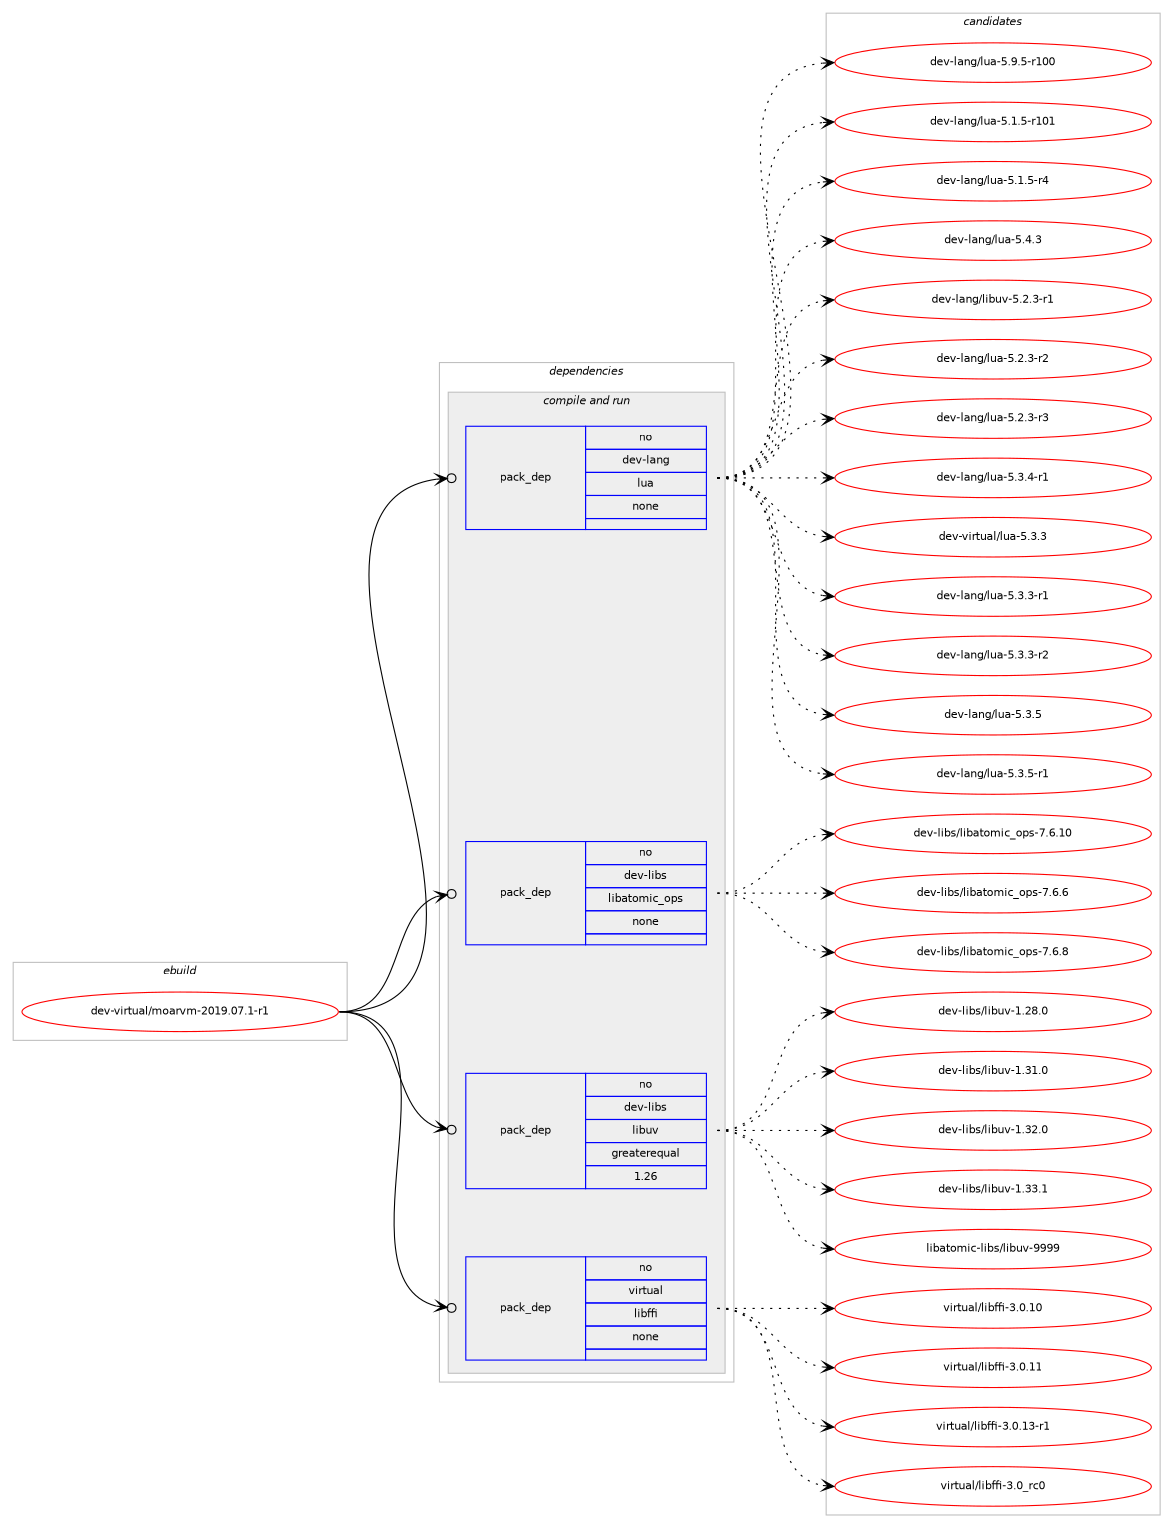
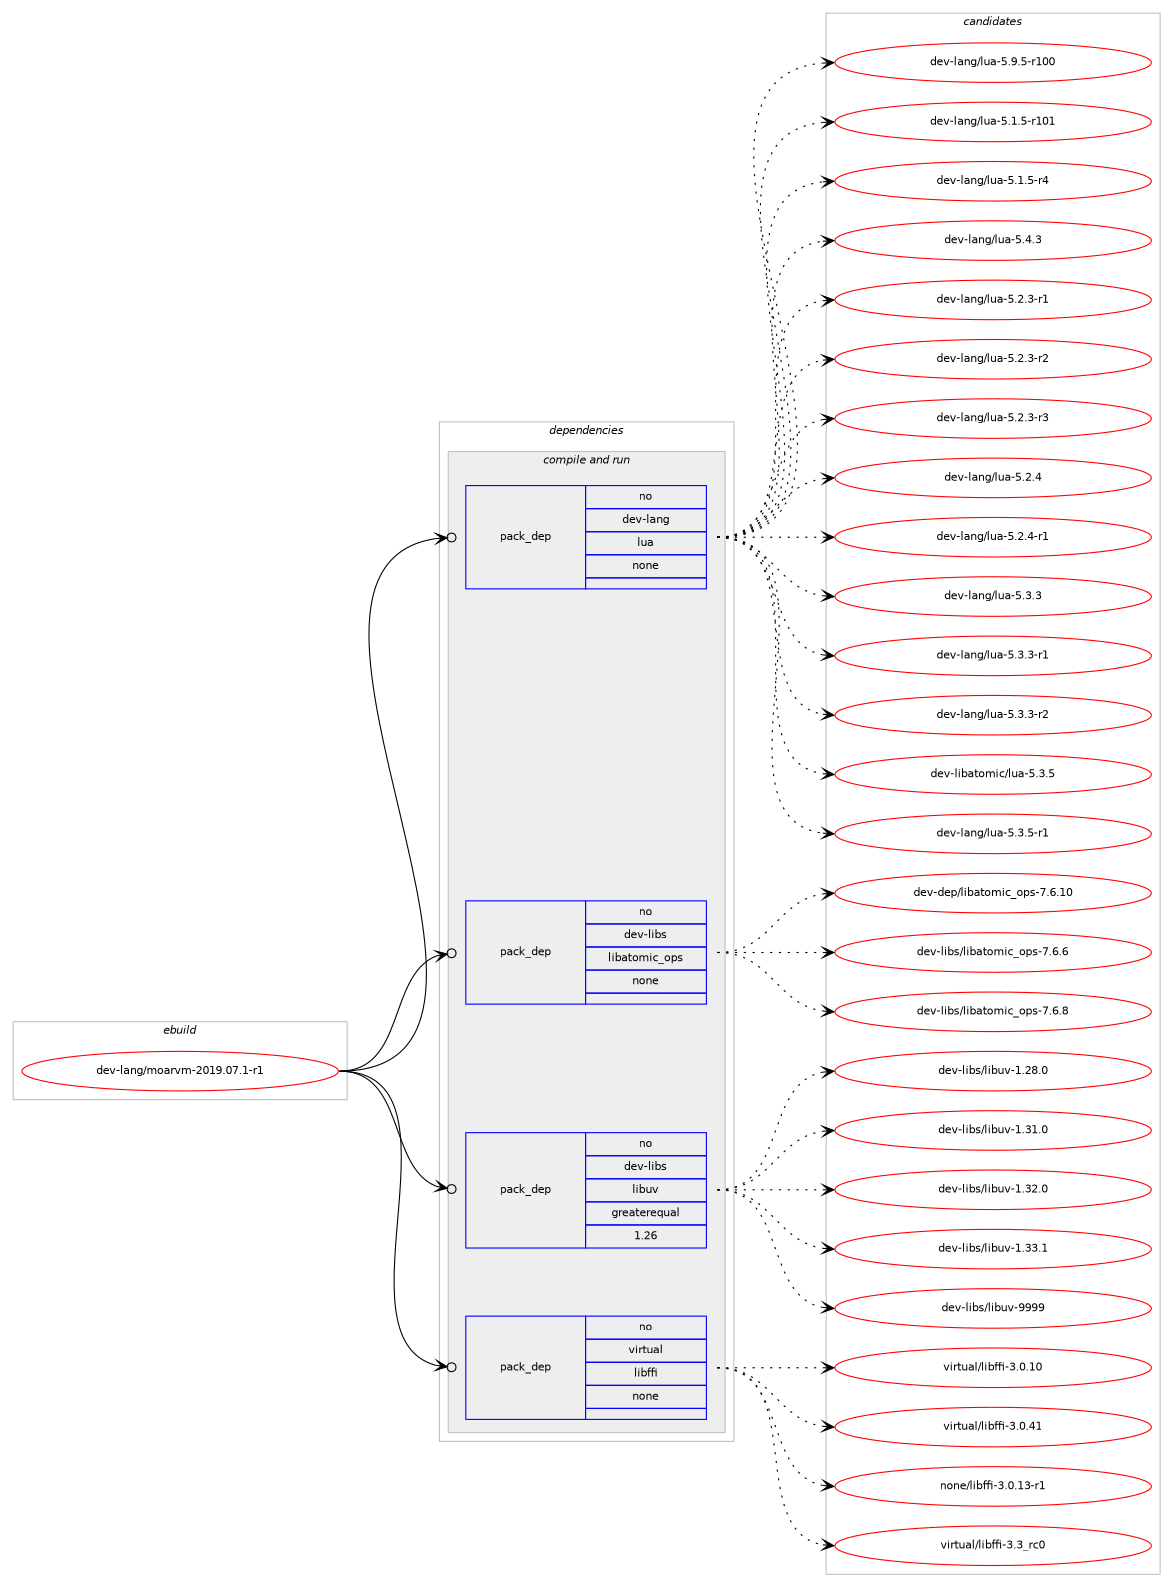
(993, 300) -> (993, 300)
(993, 478) -> (993, 537)
none -> (993, 478)
(993, 537) -> (993, 597)
(993, 715) -> (993, 775)
(993, 834) -> (993, 893)
(180, 1012) -> (180, 1071)
(993, 1249) -> (993, 1308)
(993, 1368) -> (993, 1427)
(993, 1427) -> (993, 1486)
(993, 1486) -> (993, 1546)
